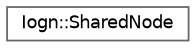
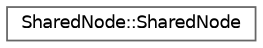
(98, 24) -> (131, 24)
